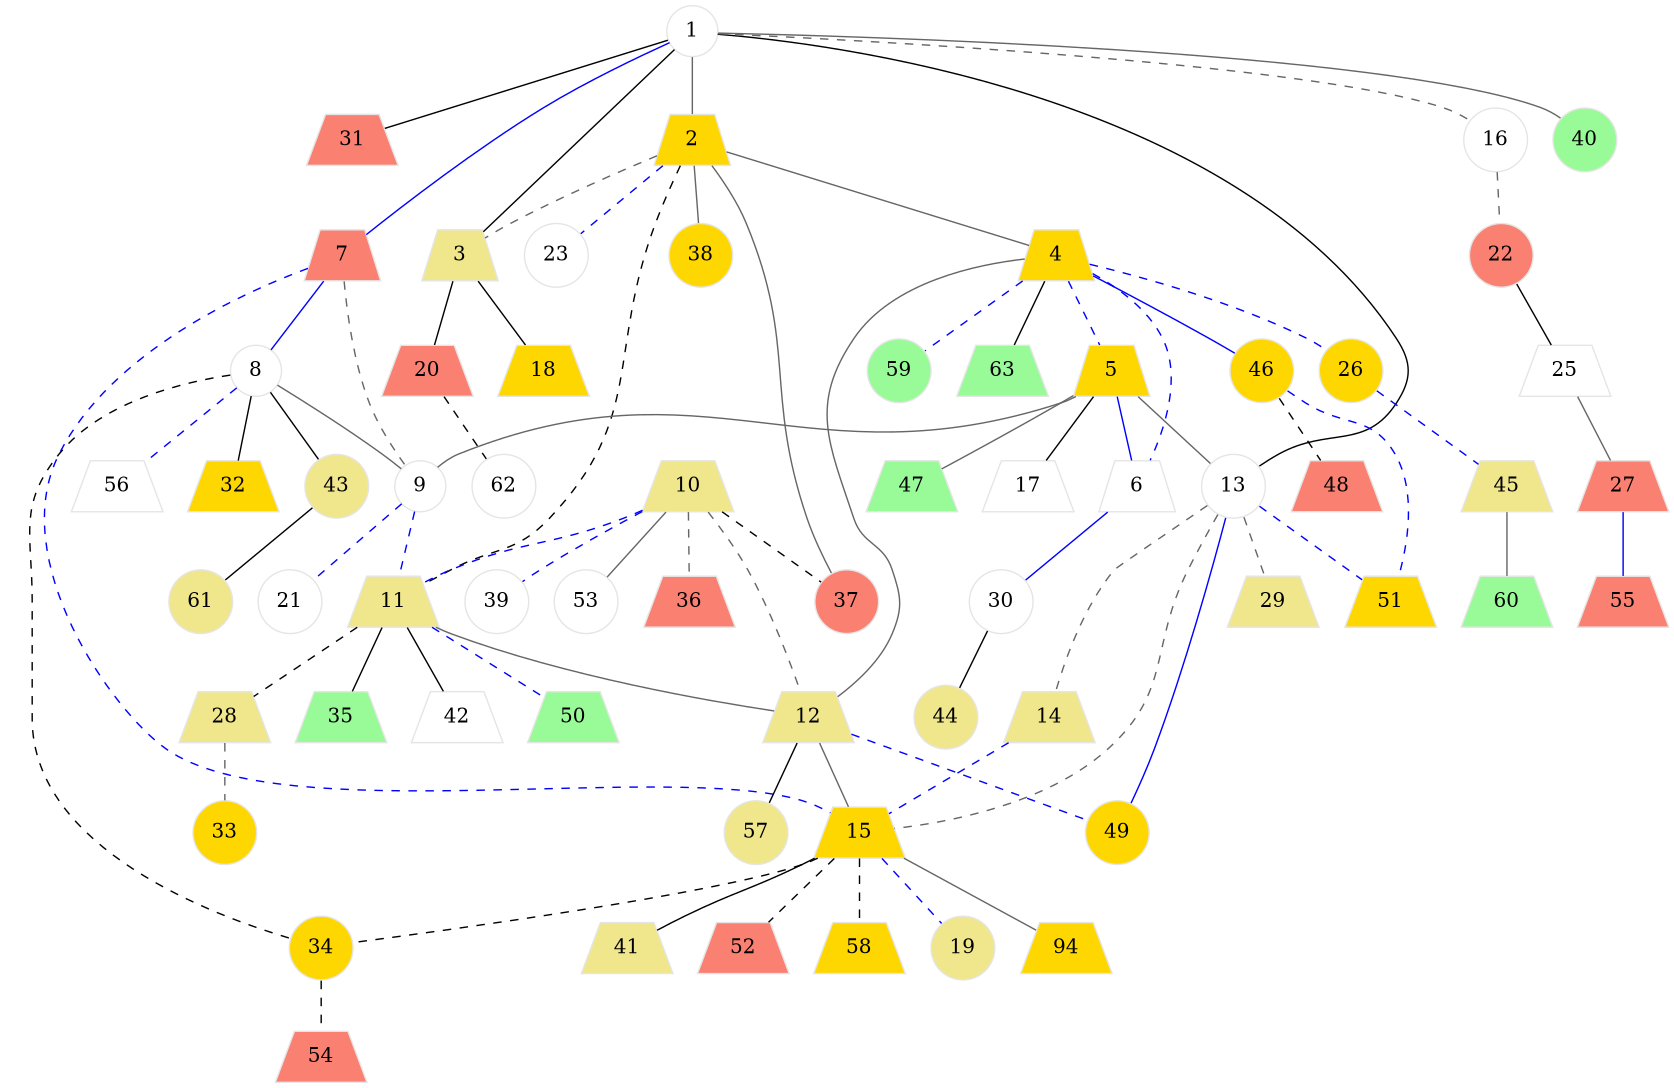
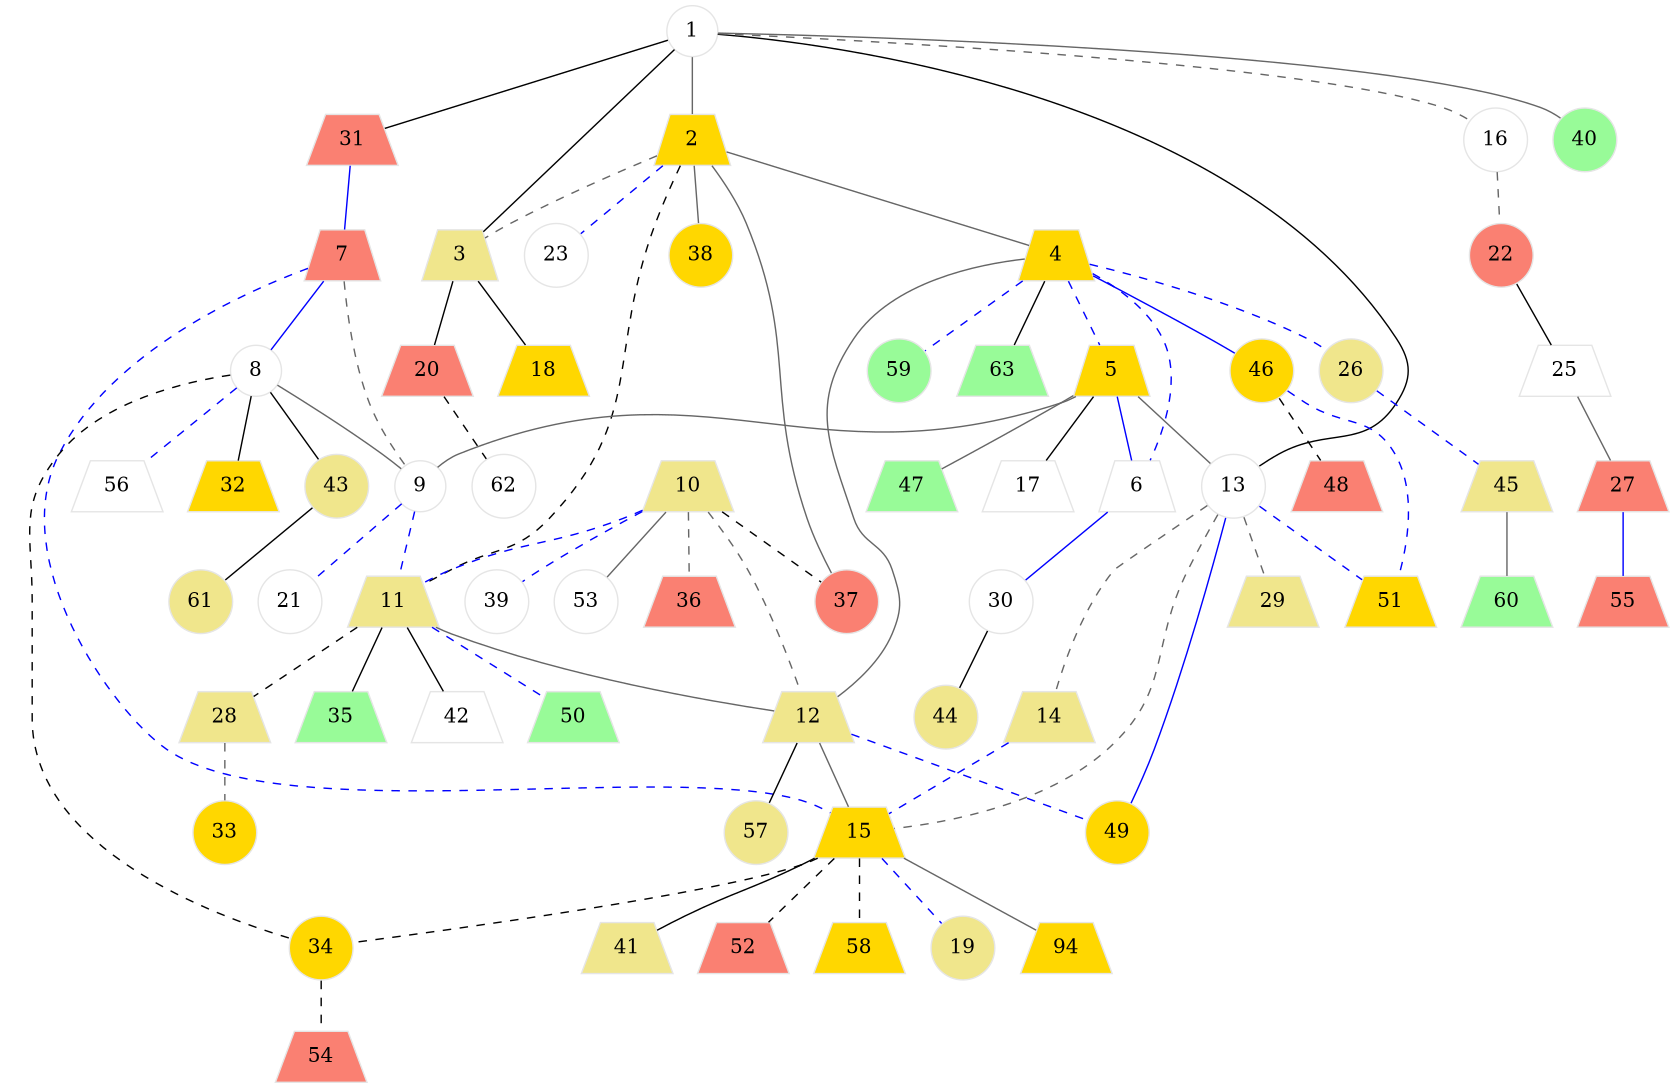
(511, 128) -> (347, 198)
(1351, 371) -> (1351, 371)
